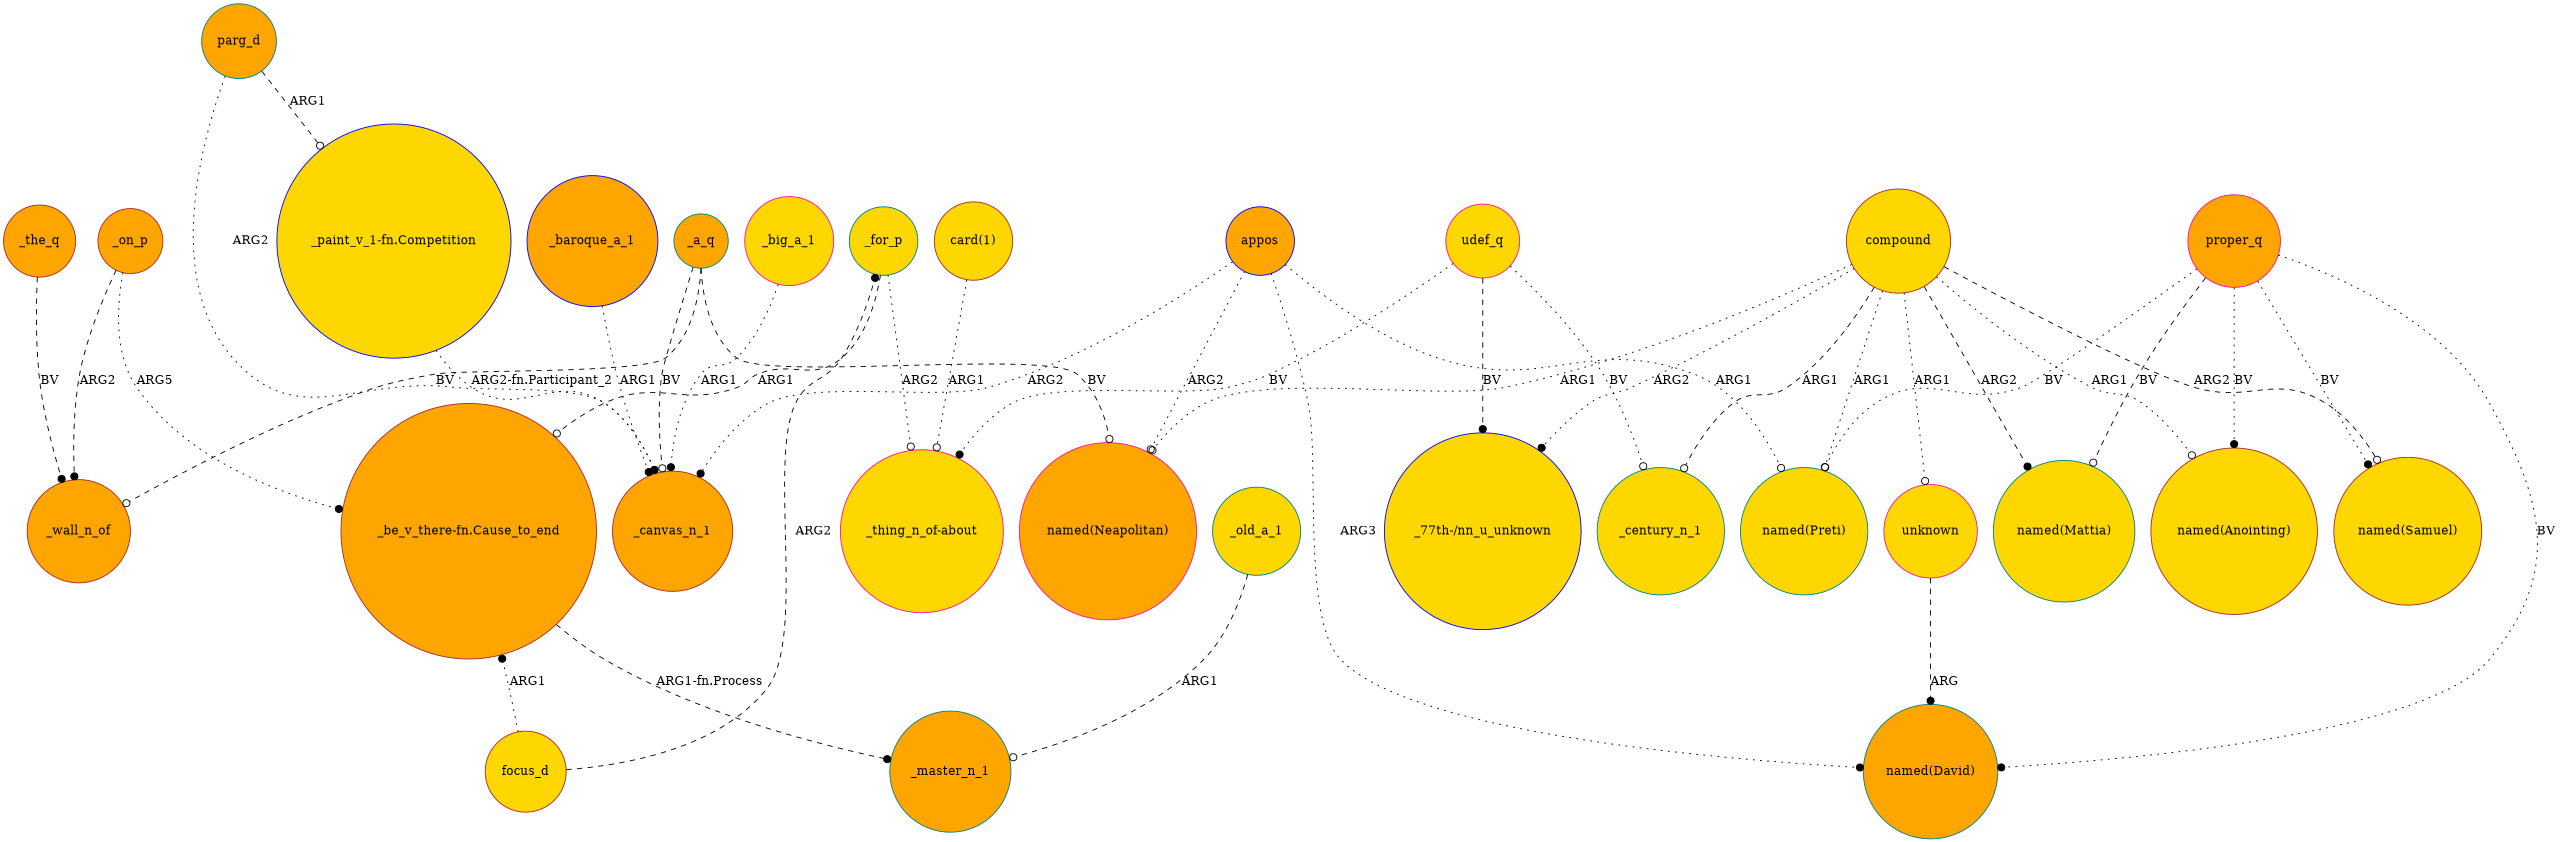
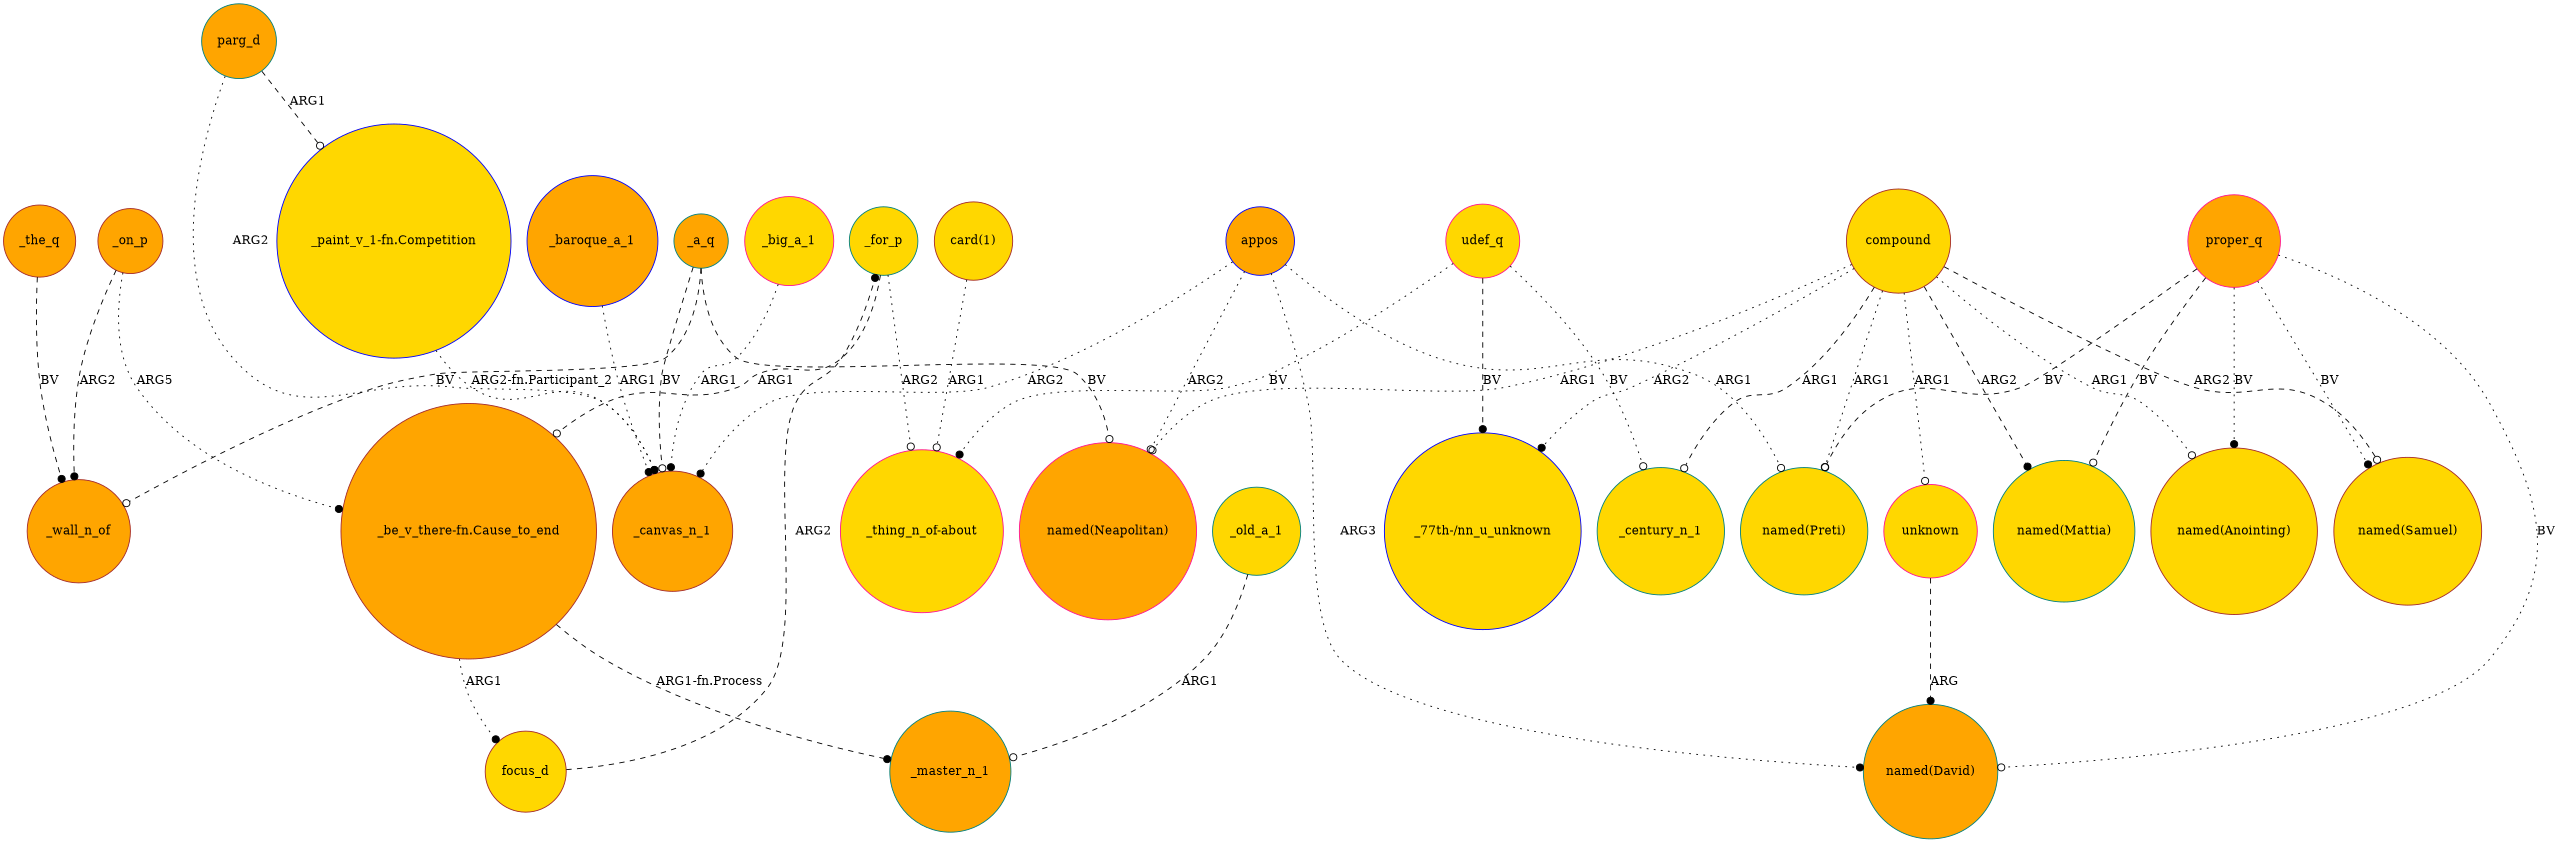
(2013, 389) -> (2013, 389)
(2500, 644) -> (2500, 644)
(511, 697) -> (471, 700)
